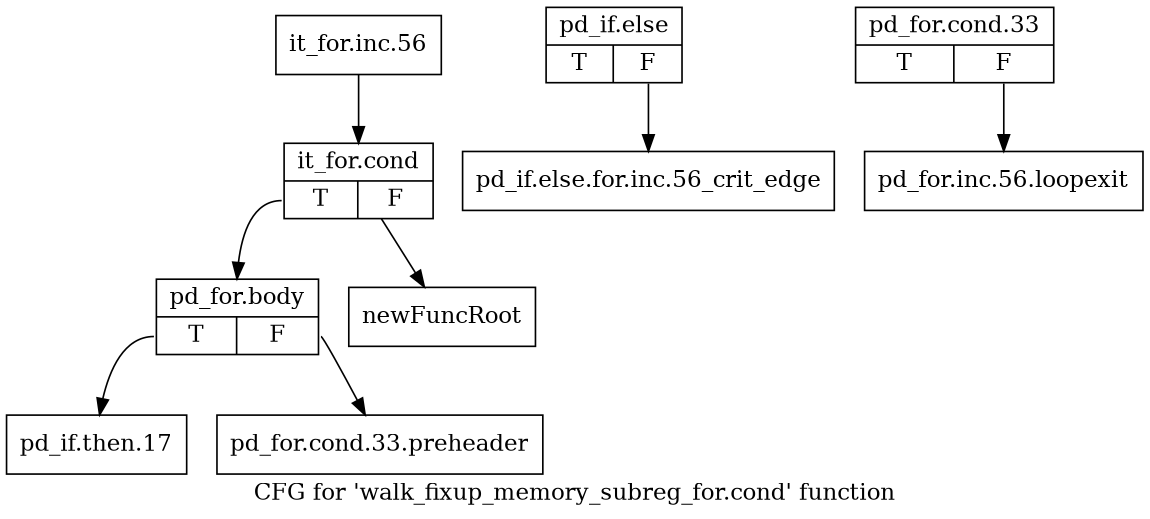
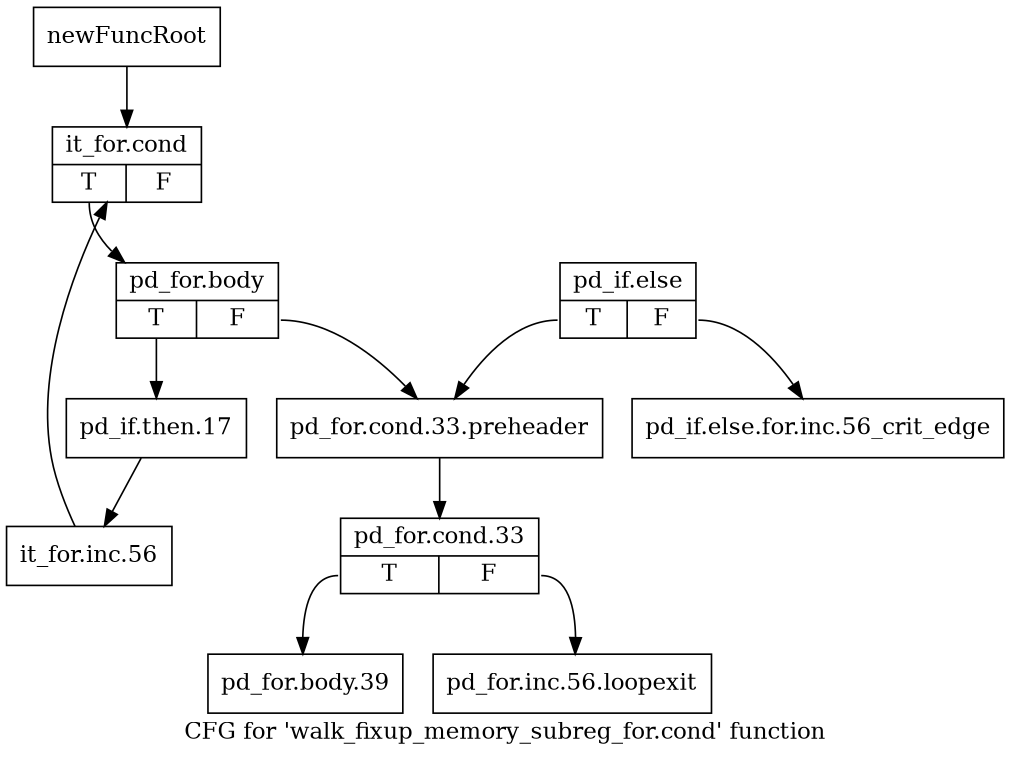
(399, 246) -> (127, 89)
none -> (504, 341)
none -> (440, 480)
none -> (127, 485)
none -> (305, 684)
